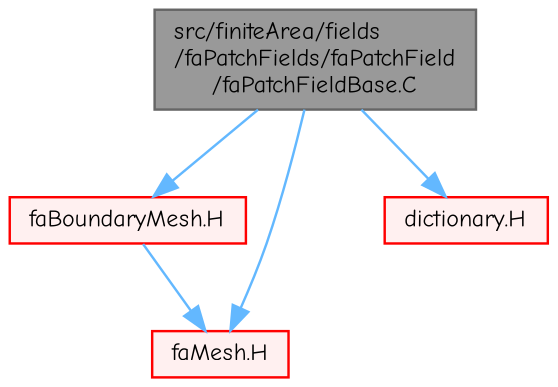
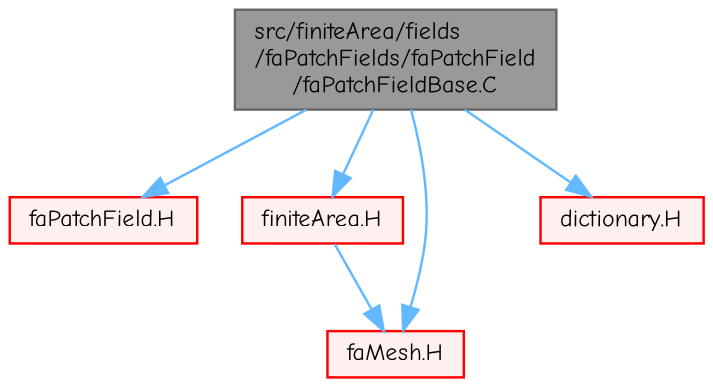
none -> (103, 220)
(128, 220) -> (323, 220)
